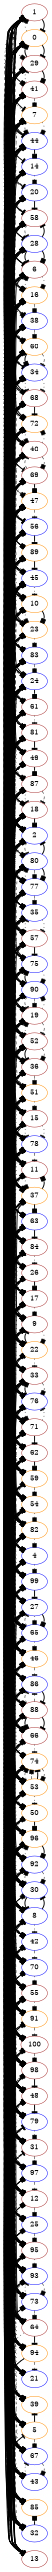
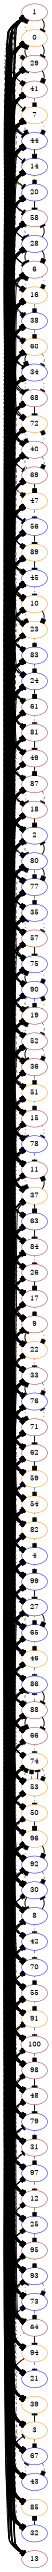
(5, 658) -> (5, 653)
(35, 2431) -> (35, 2431)
